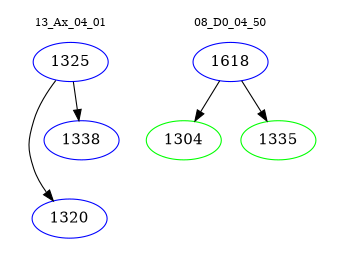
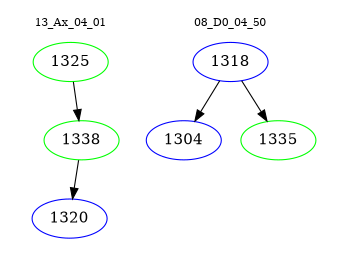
(71, 62) -> (71, 62)
(231, 62) -> (231, 62)
(30, 135) -> (76, 174)
(82, 140) -> (82, 140)
(184, 140) -> (184, 140)
